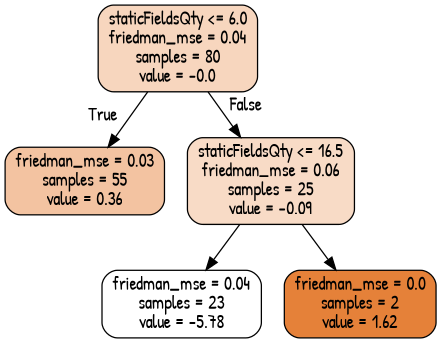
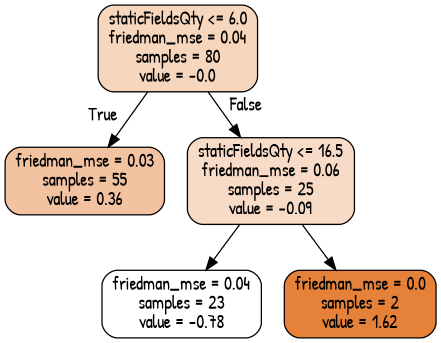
(182, 304) -> (182, 304)
